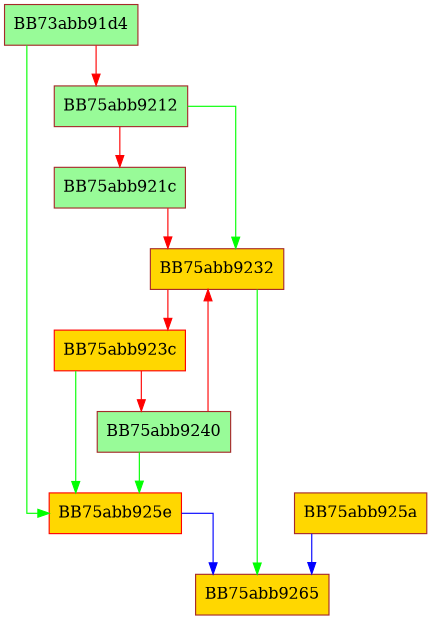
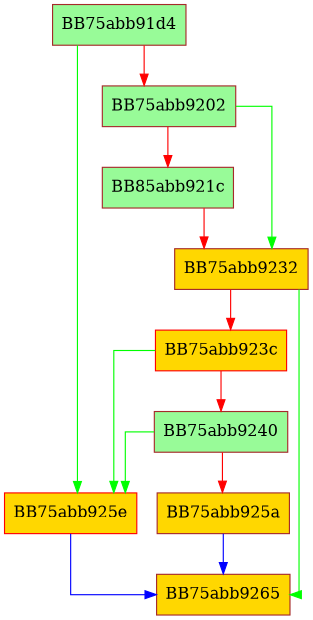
(71, 25) -> (119, 25)
(121, 106) -> (169, 106)
(120, 188) -> (168, 188)
(208, 356) -> (222, 467)
